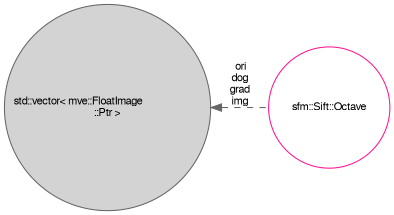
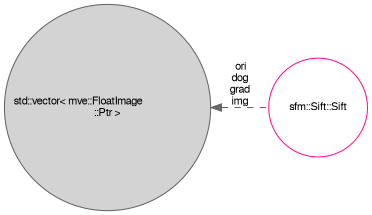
(329, 108) -> (318, 108)
